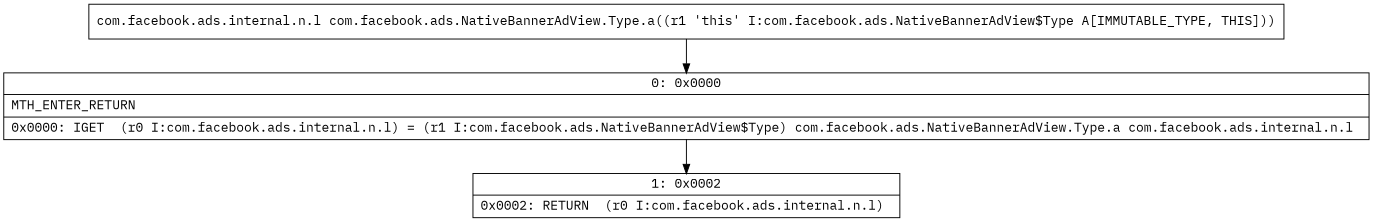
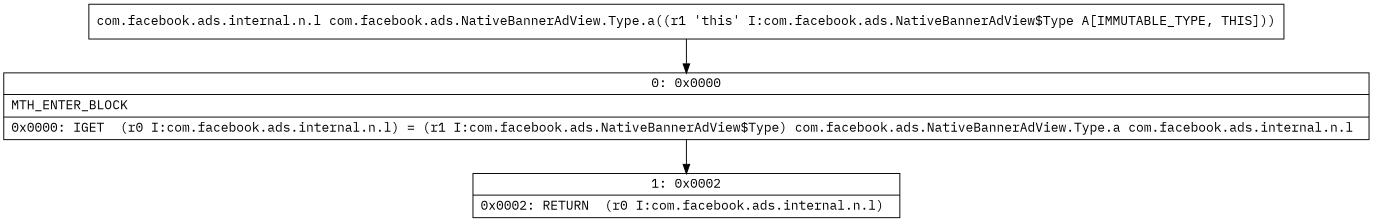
(74, 105) -> (70, 105)
